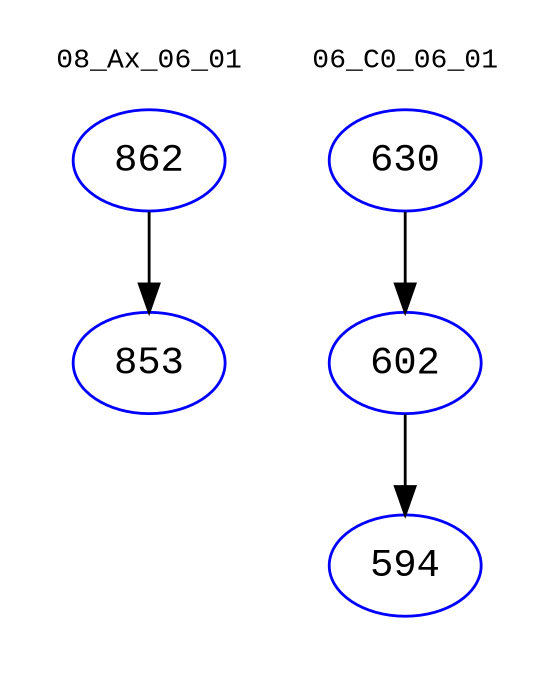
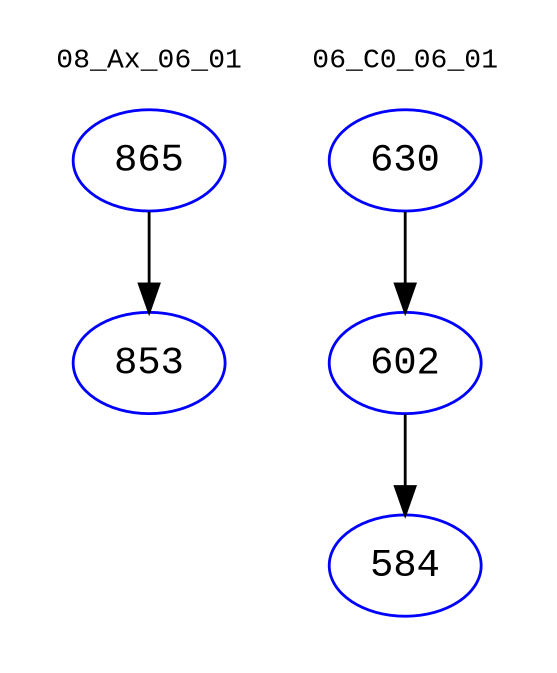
(149, 160) -> (149, 160)
(405, 566) -> (405, 566)
